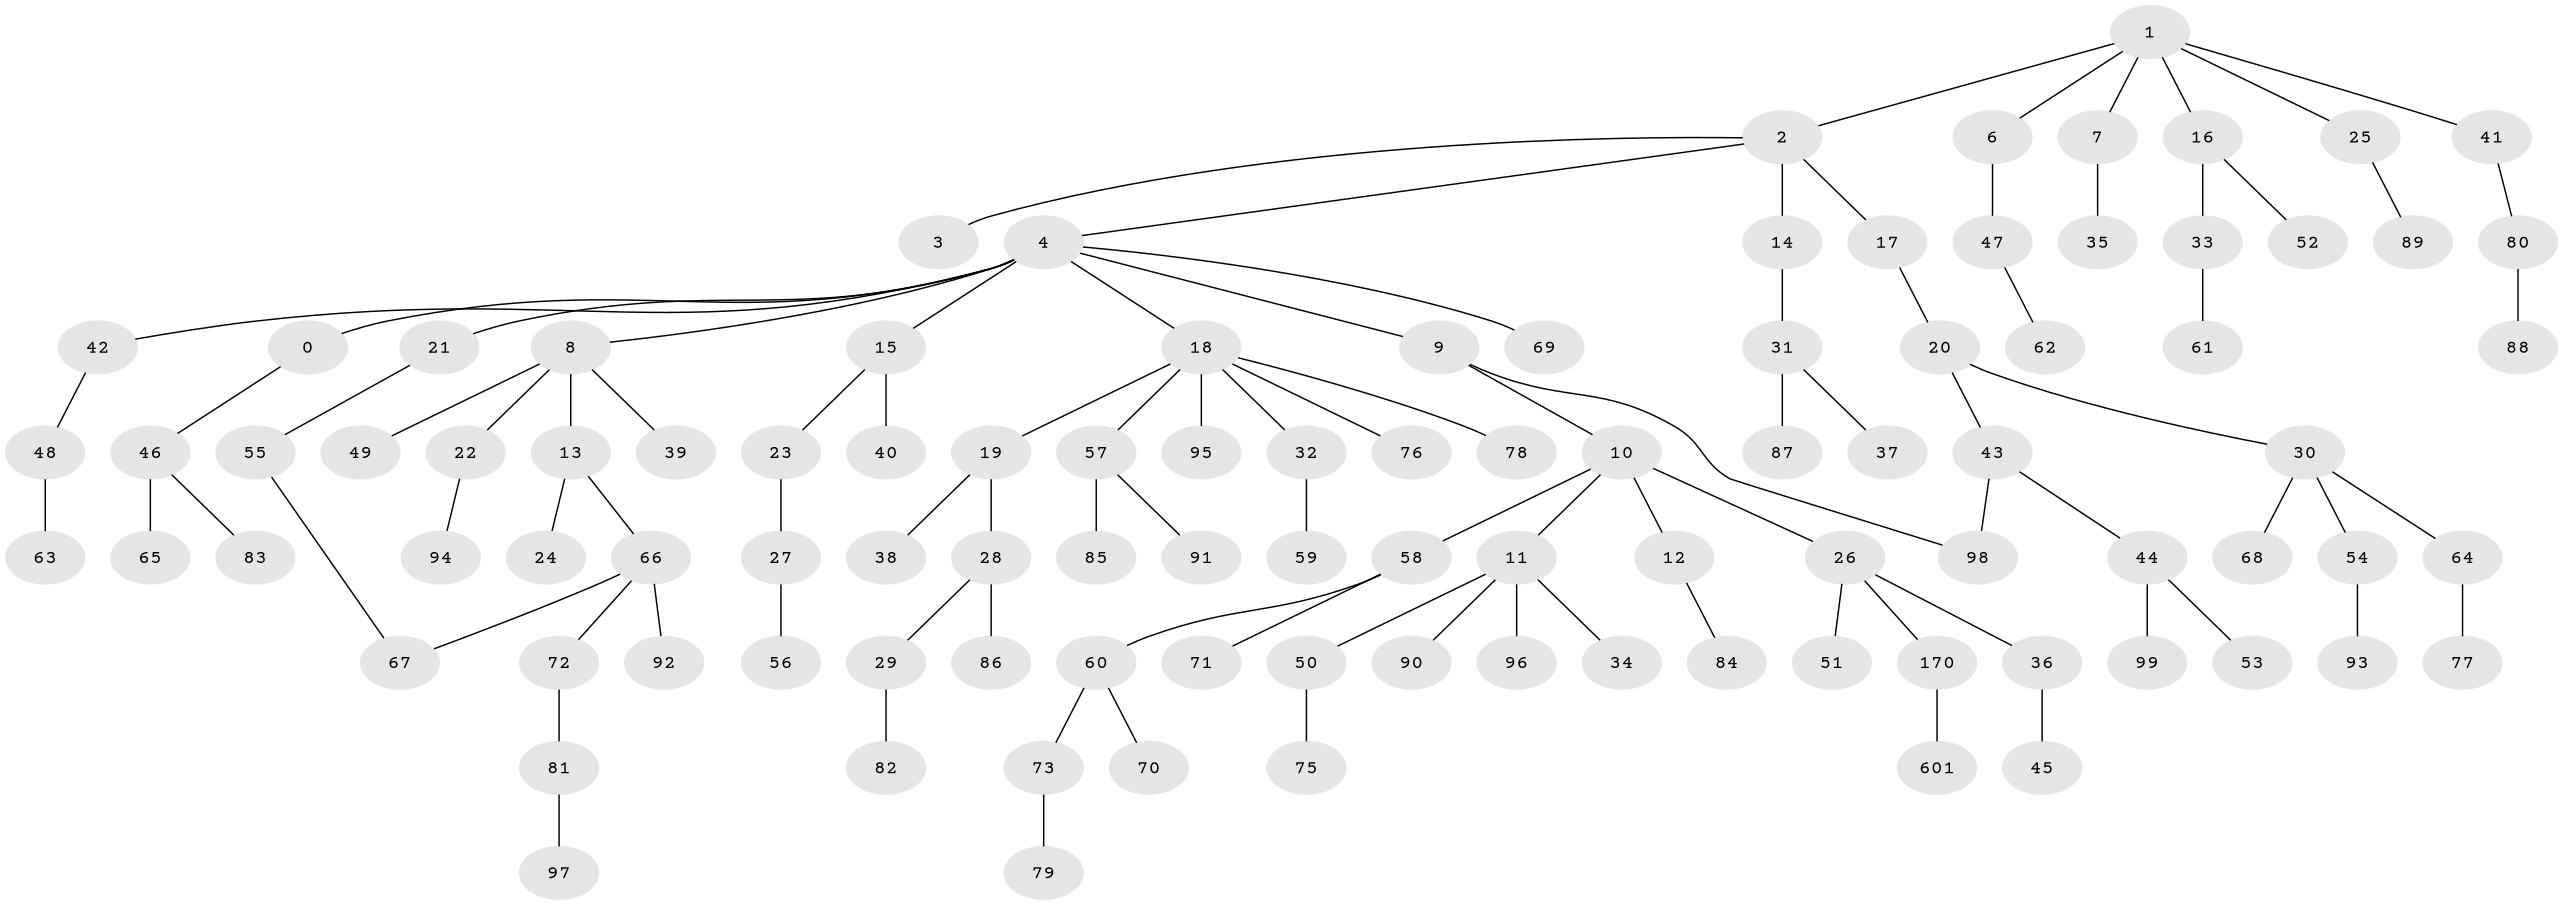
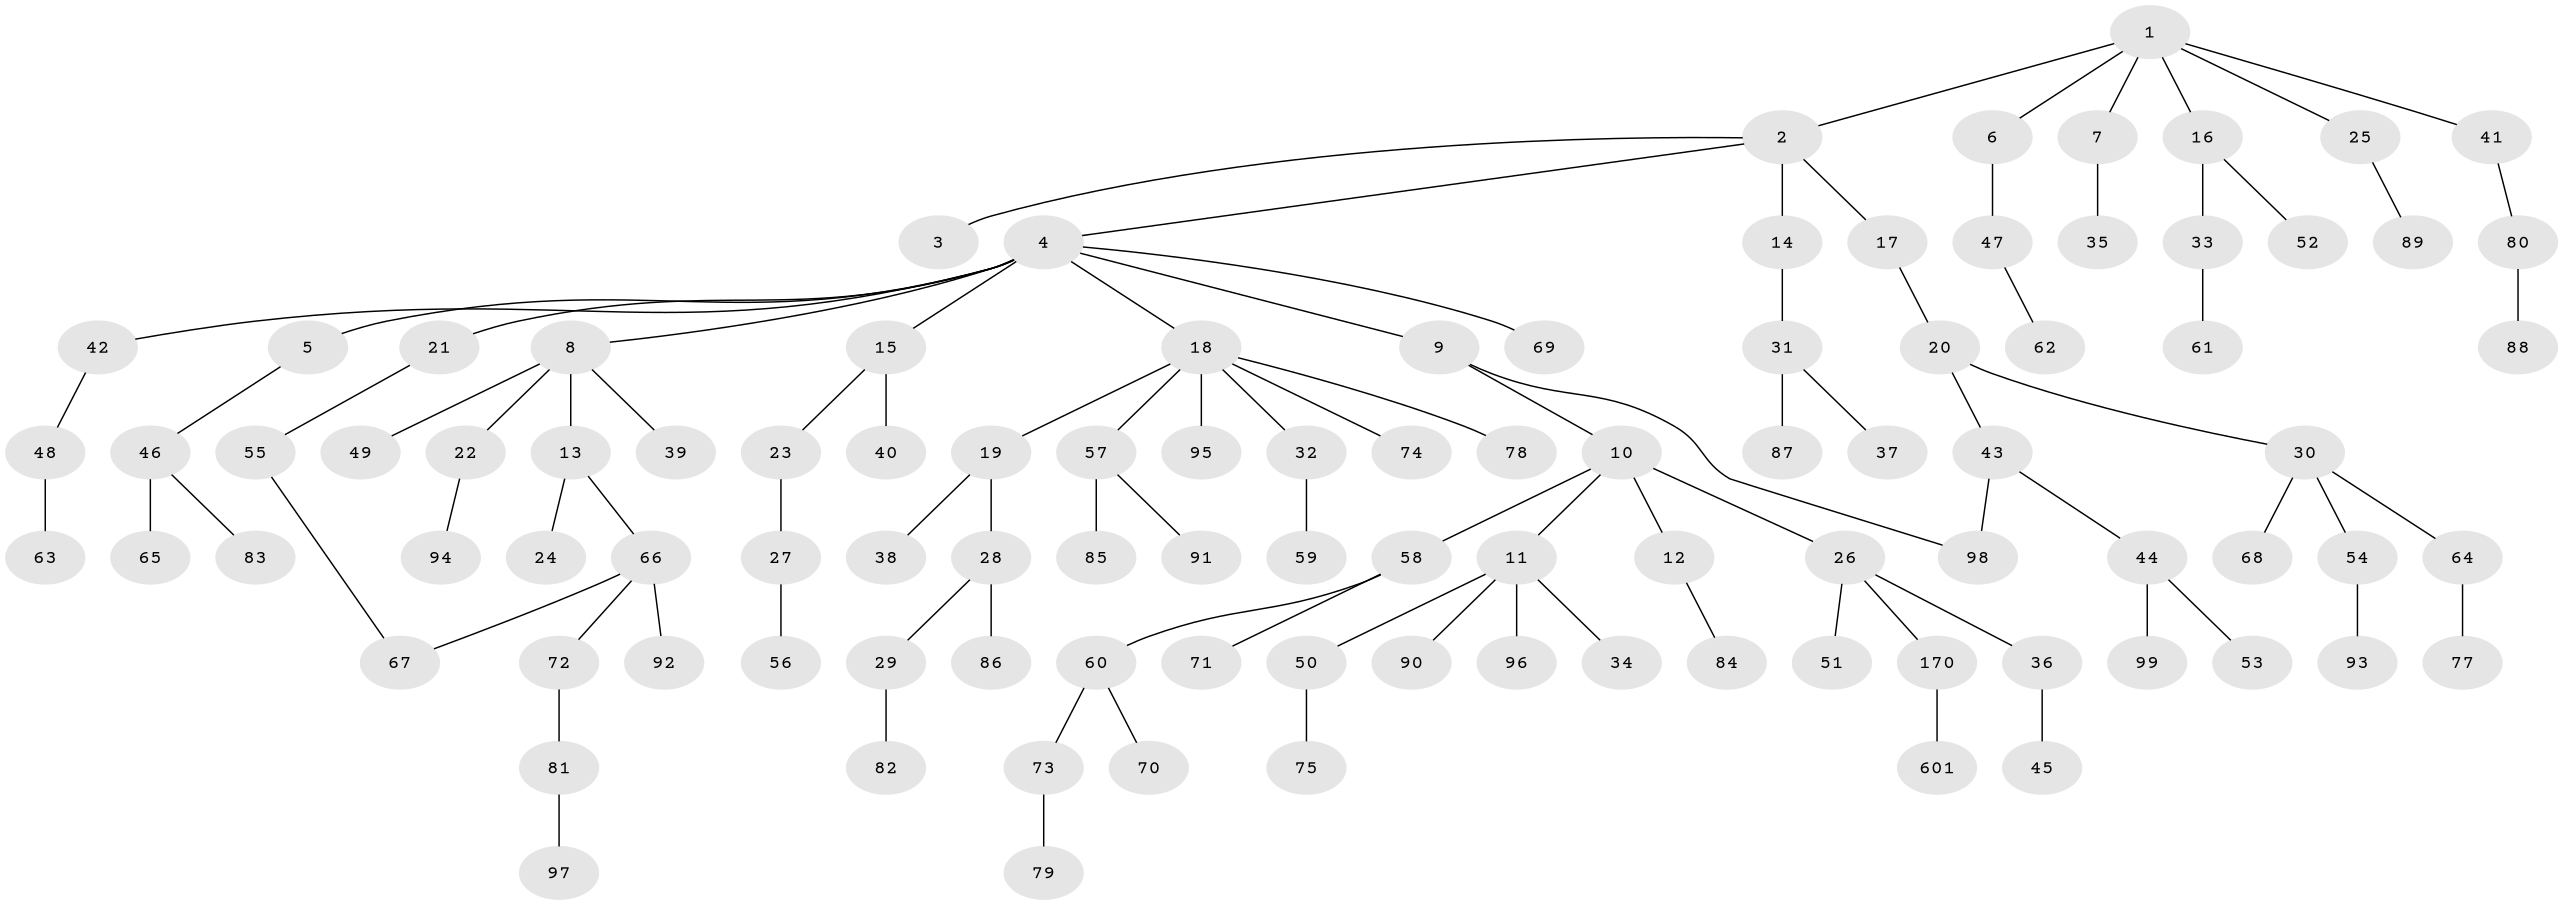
(308, 347) -> (308, 347)
(1412, 453) -> (1412, 453)
